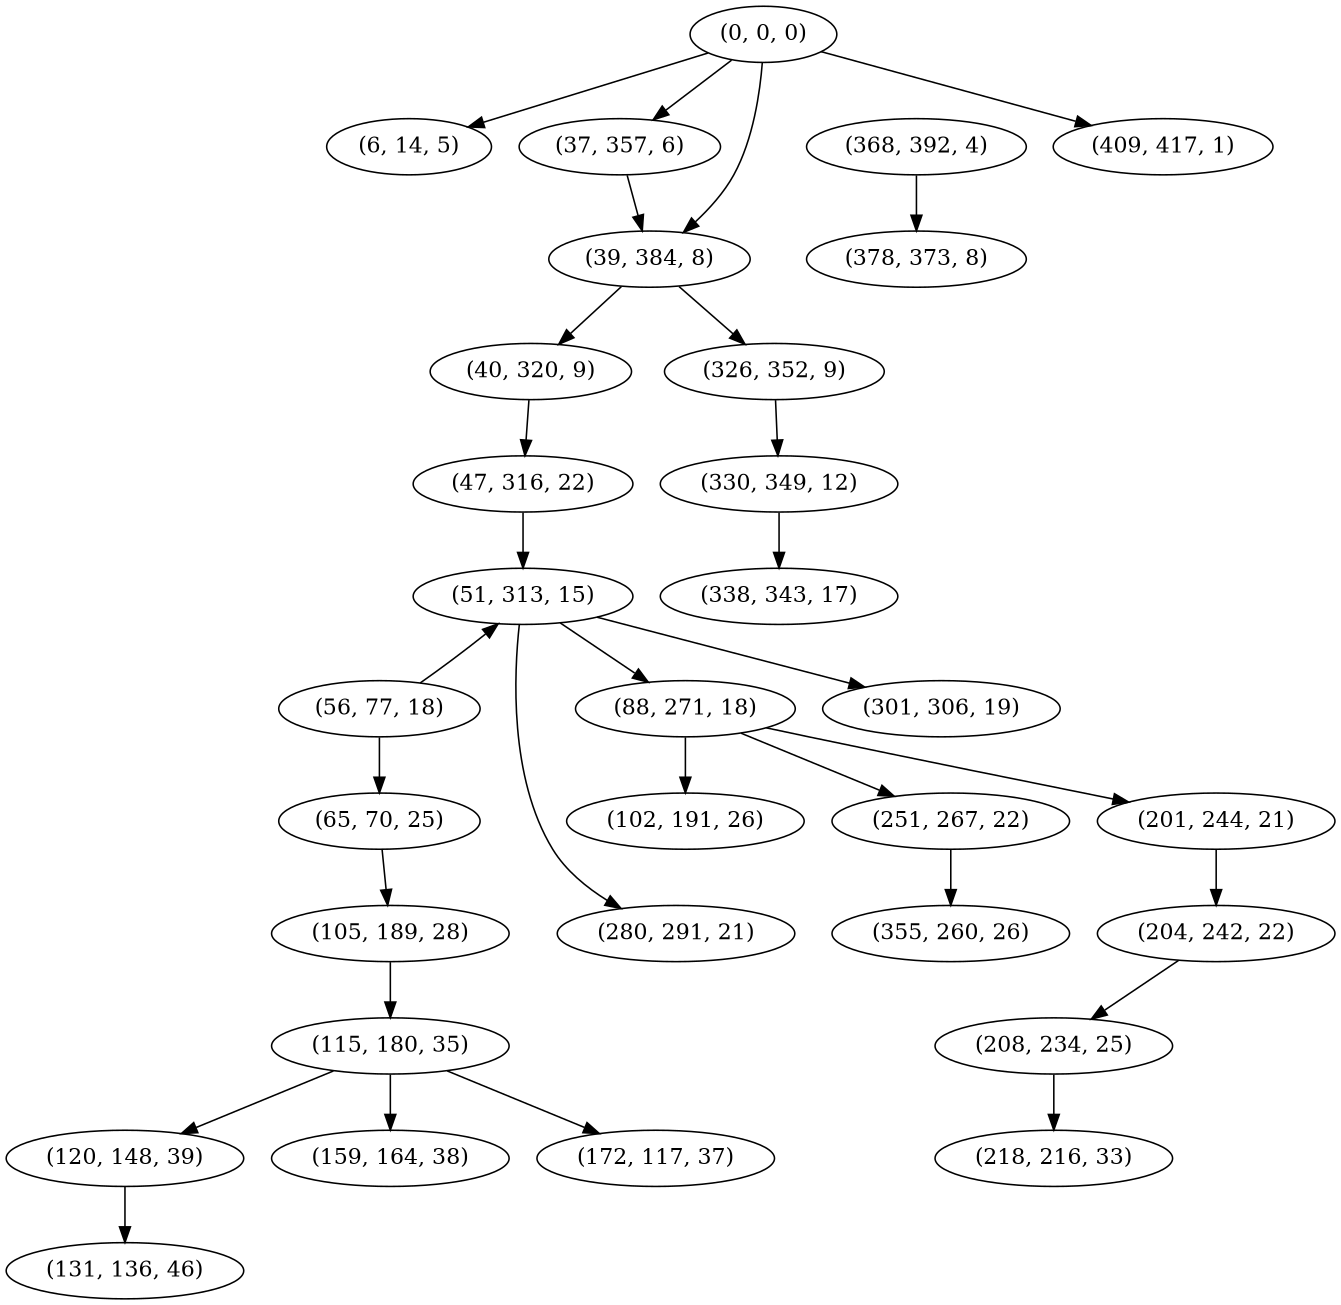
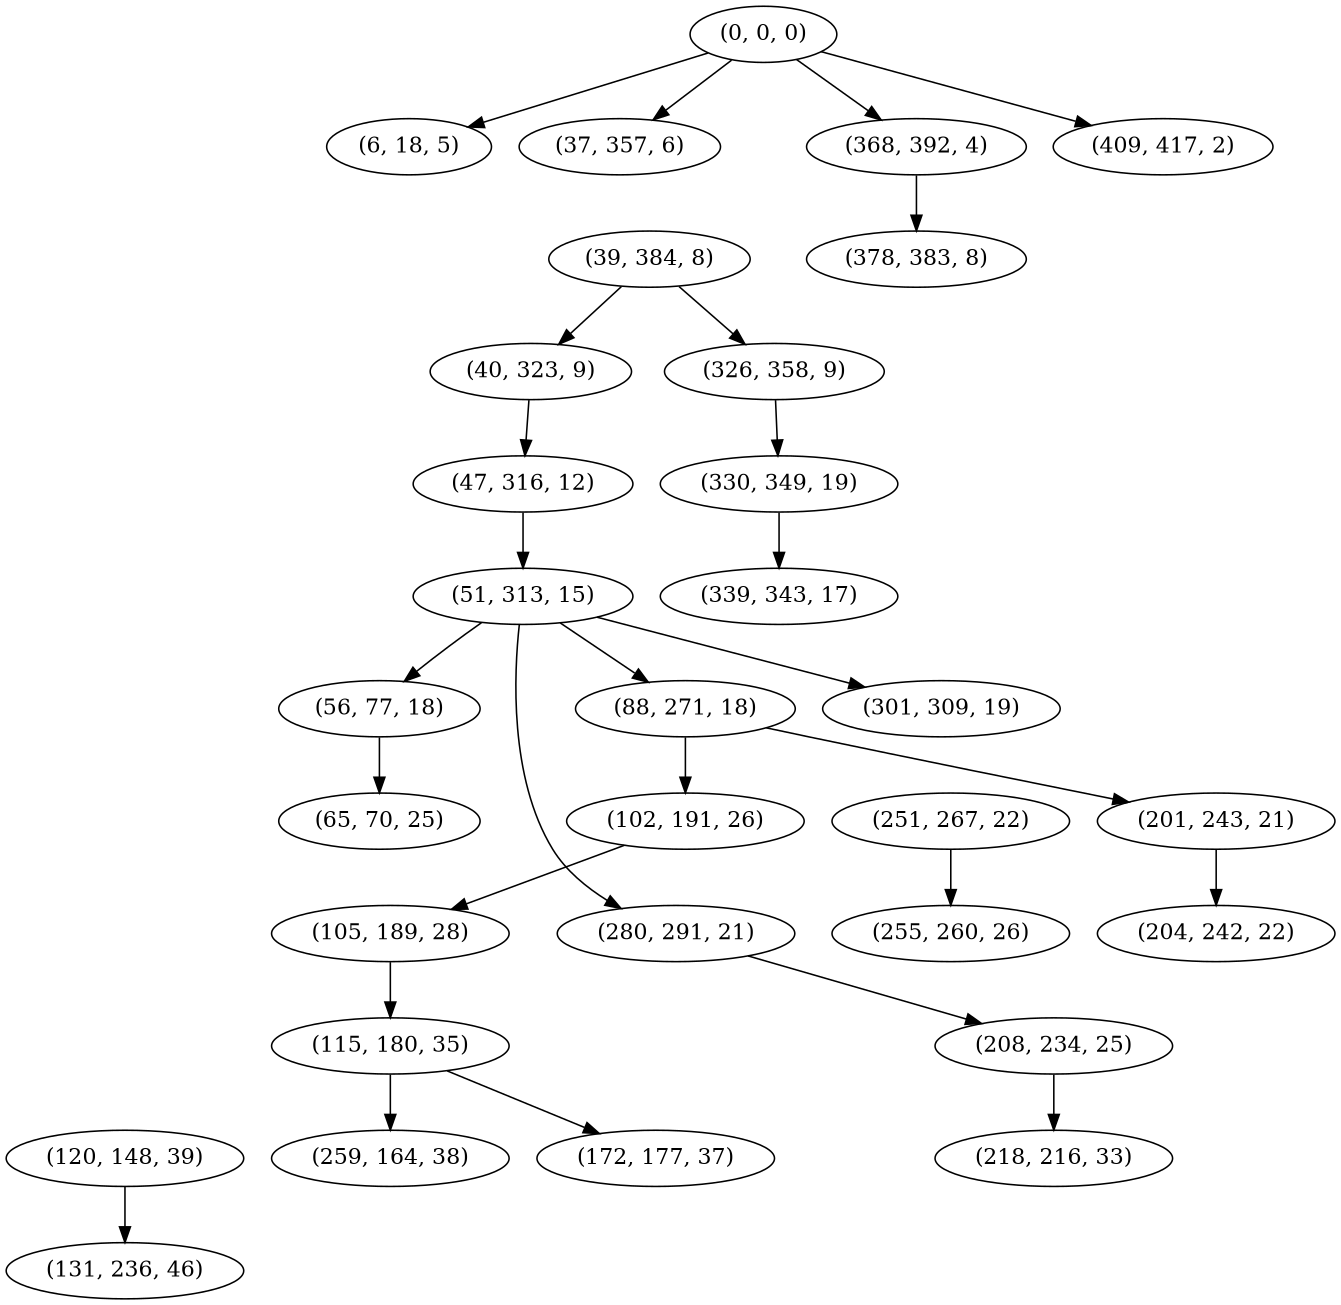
(409, 147) -> (409, 147)
(1163, 147) -> (1163, 147)
(745, 149) -> (832, 85)
(633, 196) -> none
(916, 259) -> (916, 259)
(531, 372) -> (531, 372)
(774, 372) -> (774, 372)
(523, 484) -> (523, 484)
(779, 484) -> (779, 484)
(779, 596) -> (779, 596)
(453, 659) -> (449, 647)
(941, 709) -> (941, 709)
(810, 762) -> none
(1216, 821) -> (1216, 821)
(384, 870) -> (545, 875)
(951, 934) -> (951, 934)
(1142, 985) -> (857, 988)
(265, 1099) -> none
(390, 1158) -> (390, 1158)
(656, 1158) -> (656, 1158)
(125, 1271) -> (125, 1271)
